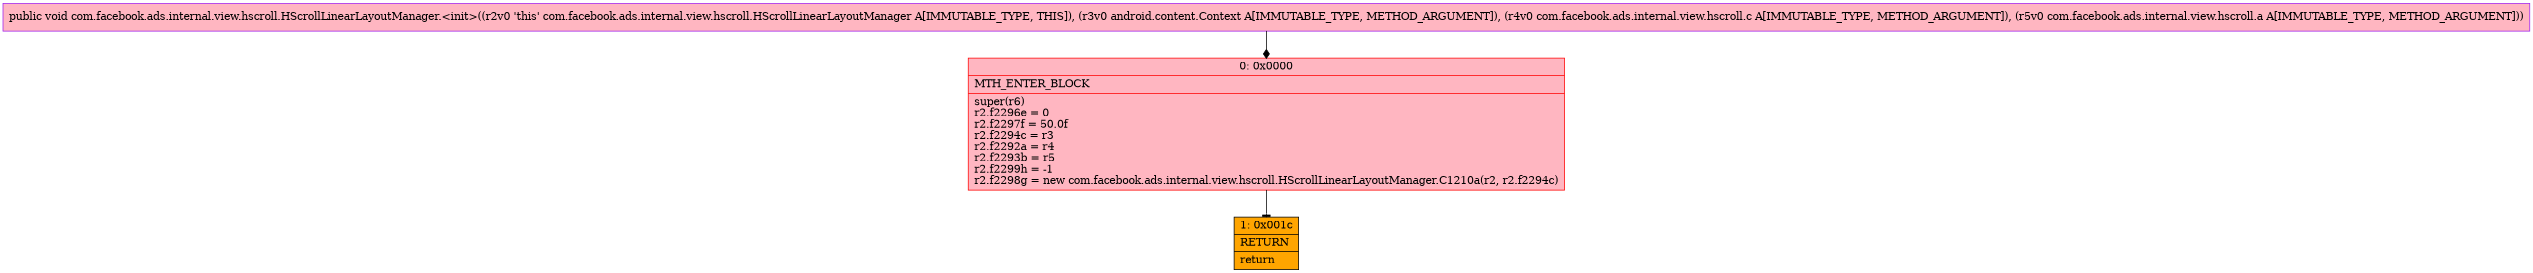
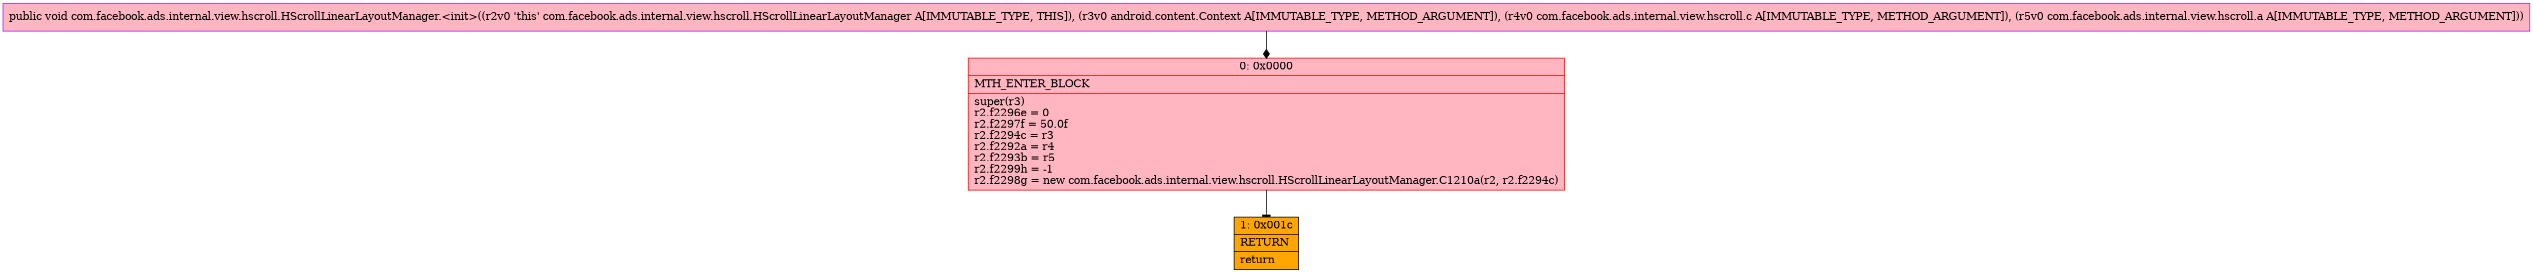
(999, 102) -> (999, 102)
